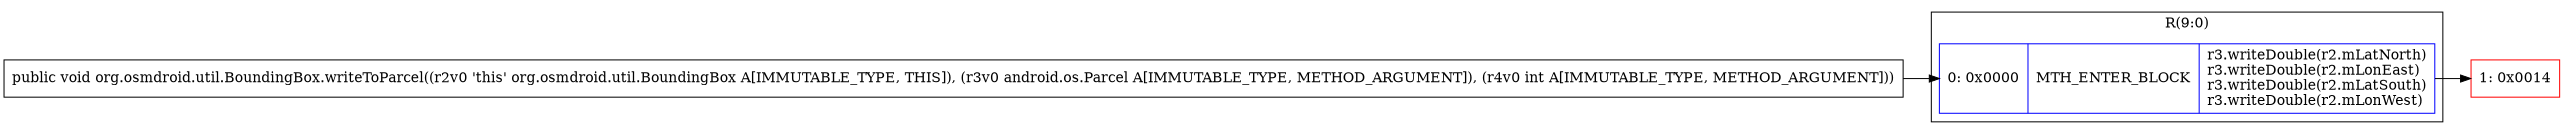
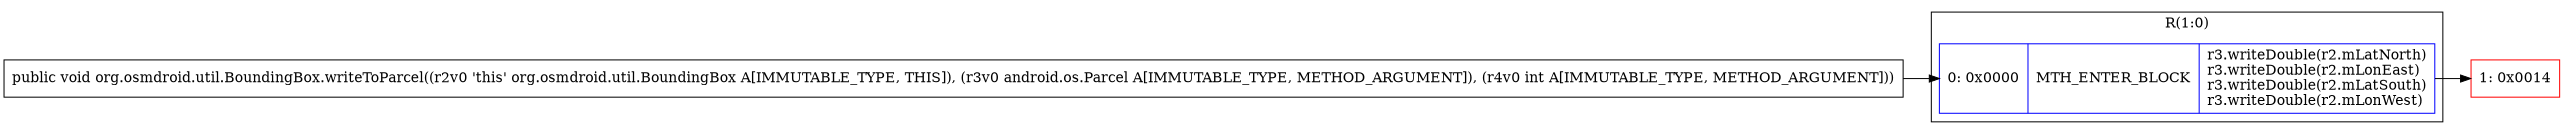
(2187, 24) -> (2187, 24)
